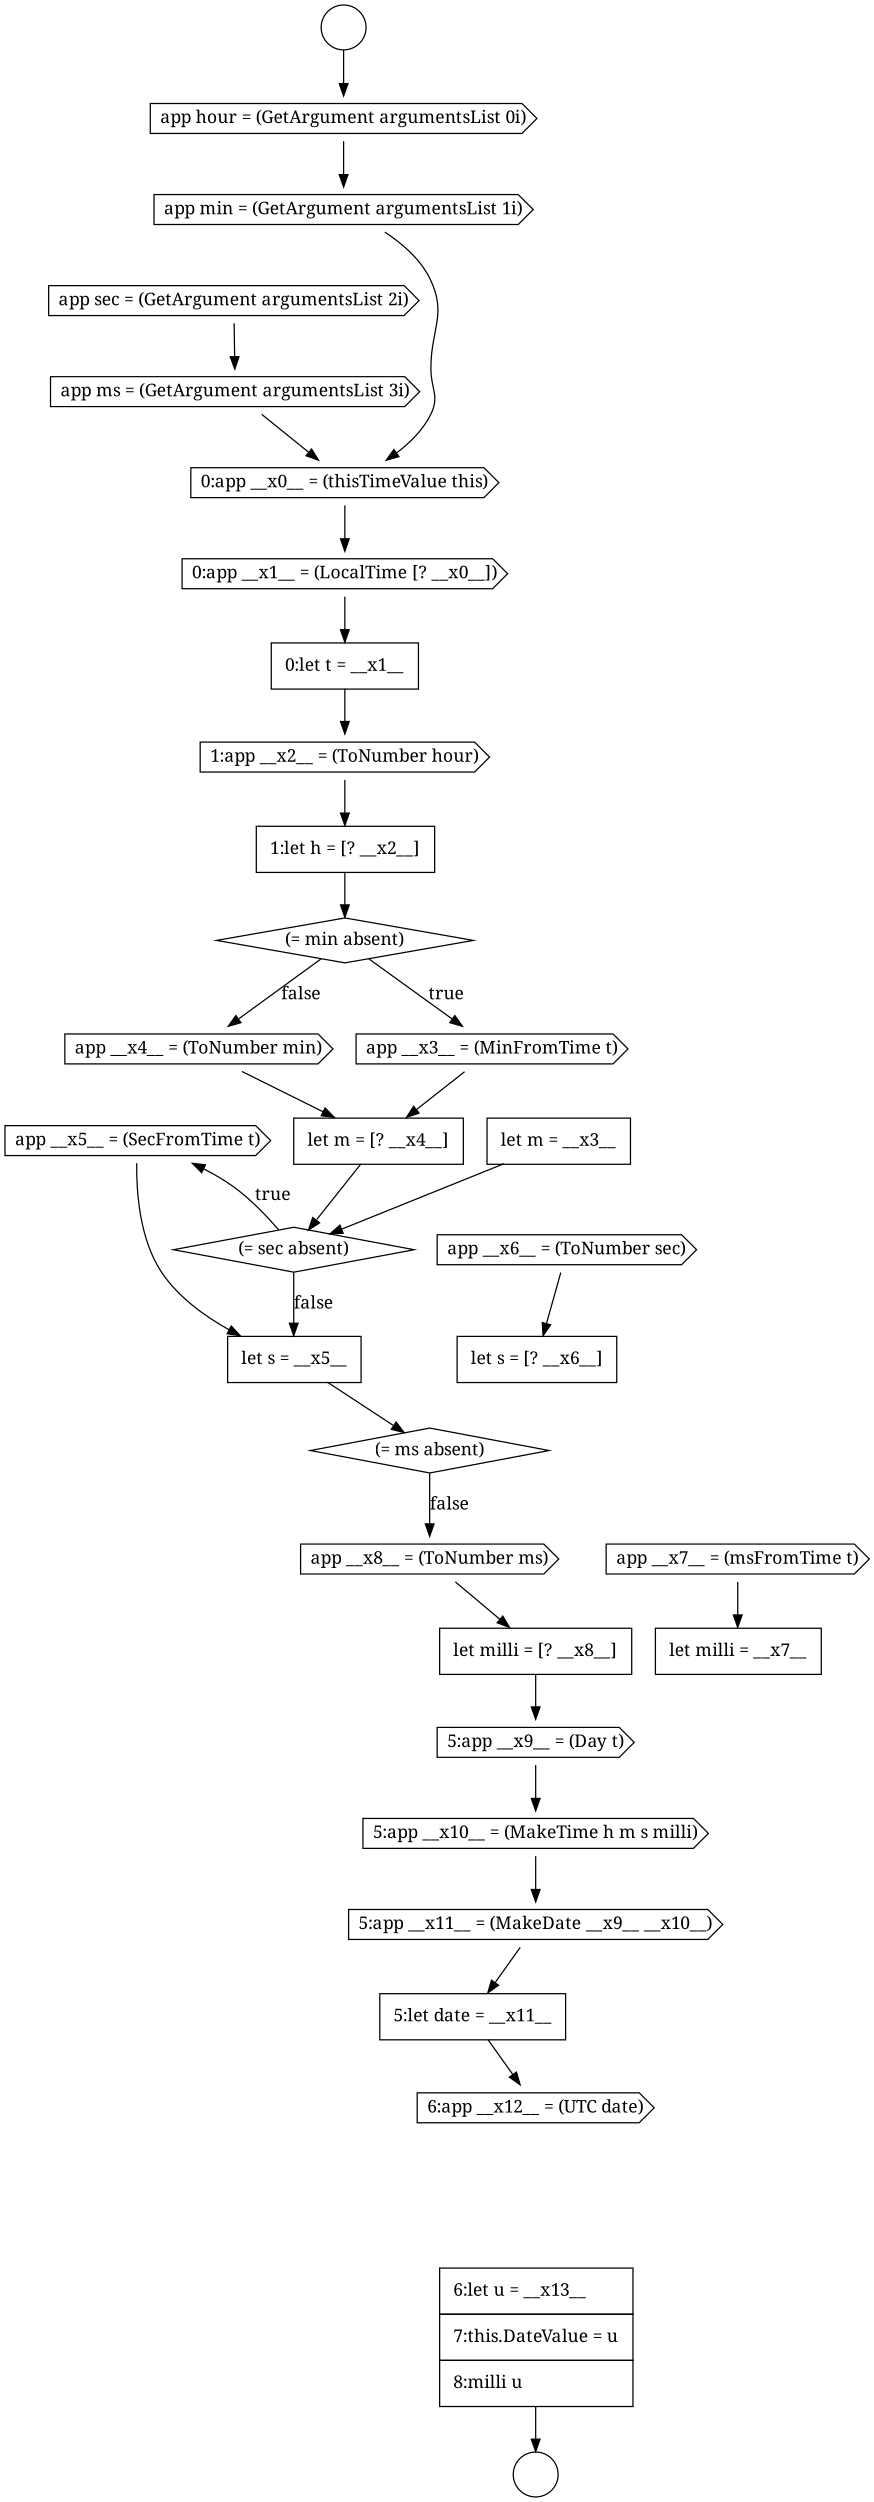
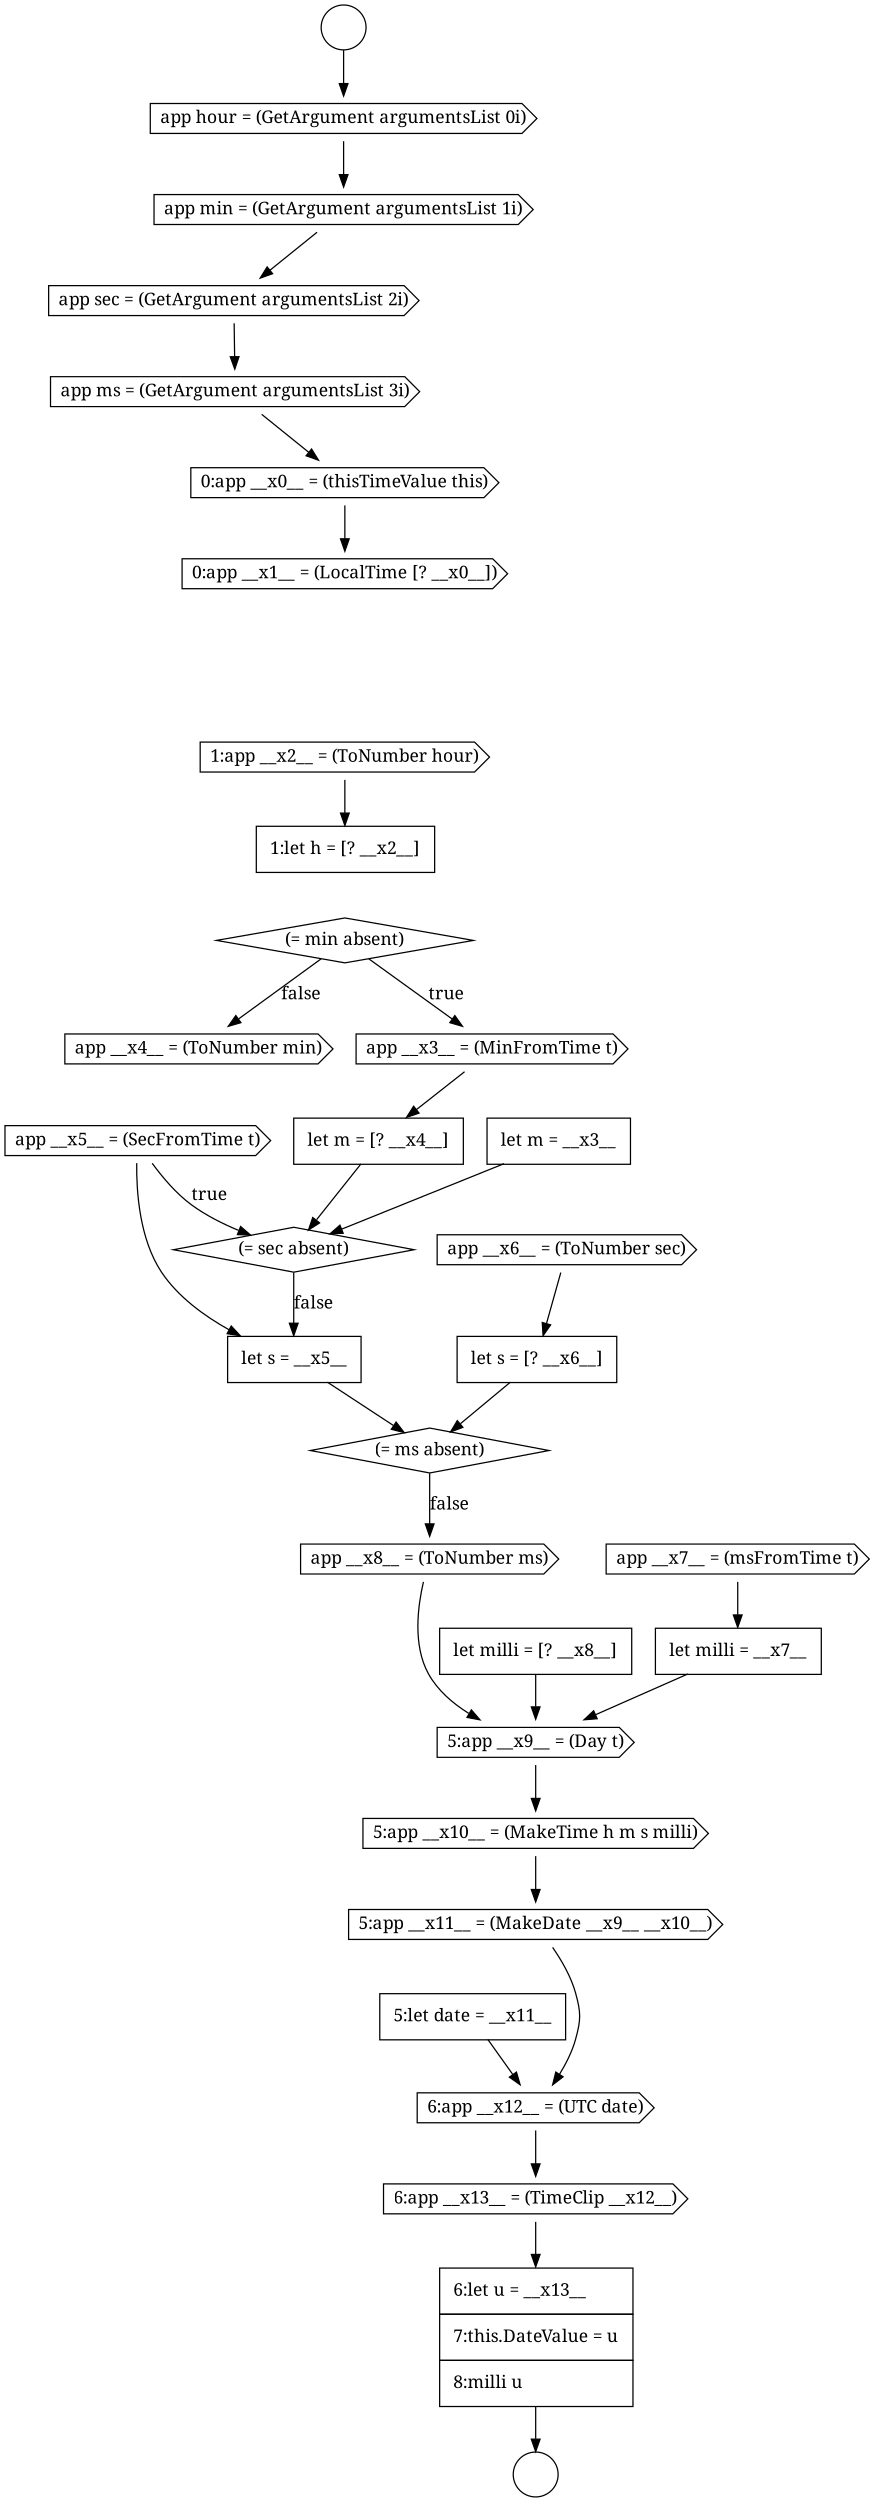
(434, 339) -> (293, 251)
(345, 665) -> none
(345, 888) -> none
(282, 1092) -> none
(244, 1195) -> (190, 1204)
none -> (485, 1403)
(478, 1601) -> (422, 1657)
none -> (642, 1694)
(508, 1965) -> (579, 2010)
none -> (536, 2199)
